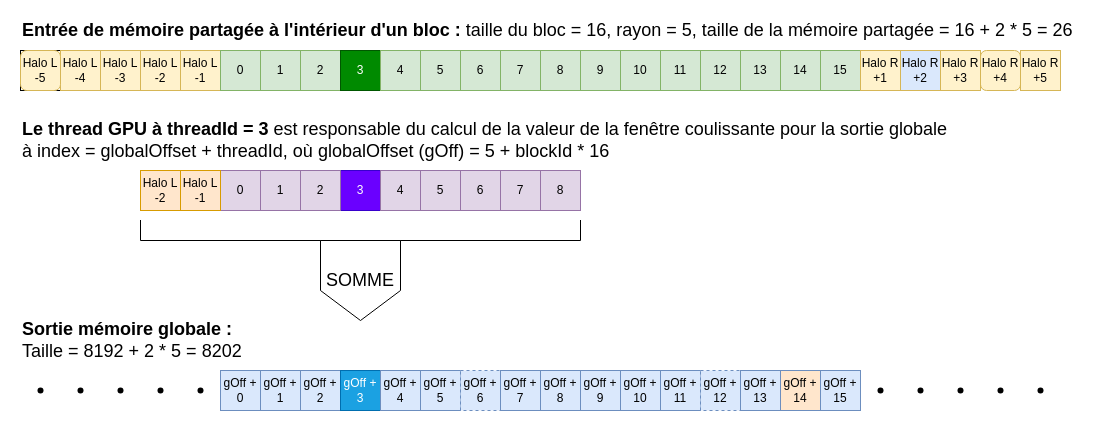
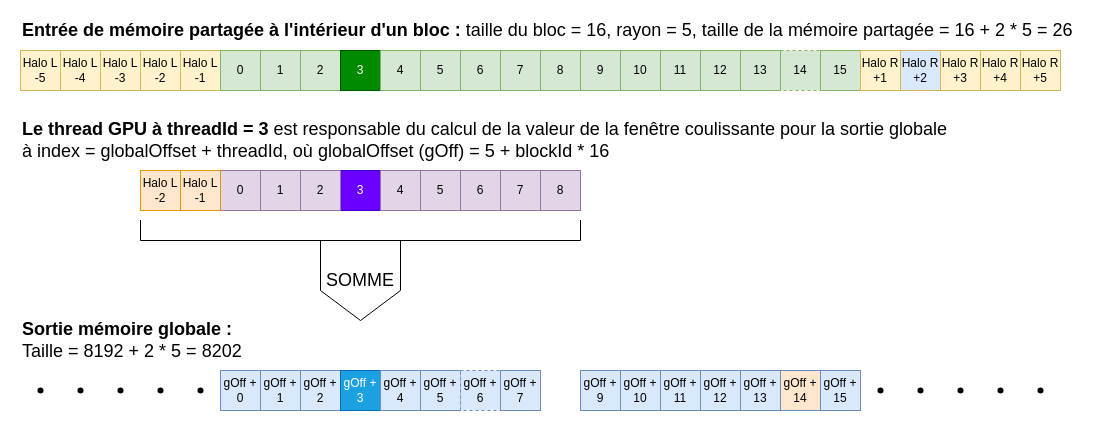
(41, 71) -> (41, 71)
(801, 71) -> (801, 71)
(1001, 71) -> (1001, 71)
(561, 391) -> none
(721, 391) -> (721, 391)
